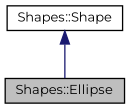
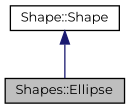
(65, 18) -> (65, 18)
